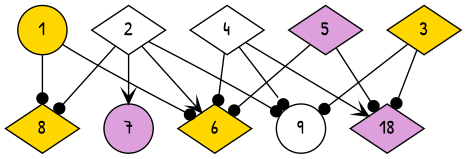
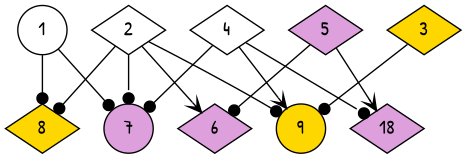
(42, 30) -> (42, 30)
(222, 71) -> (183, 74)
(259, 72) -> (259, 72)
(129, 73) -> (129, 73)
(408, 74) -> none
(353, 75) -> (353, 75)
(301, 76) -> (301, 76)
(120, 78) -> (79, 72)
(215, 129) -> (215, 129)
(301, 129) -> (301, 129)
